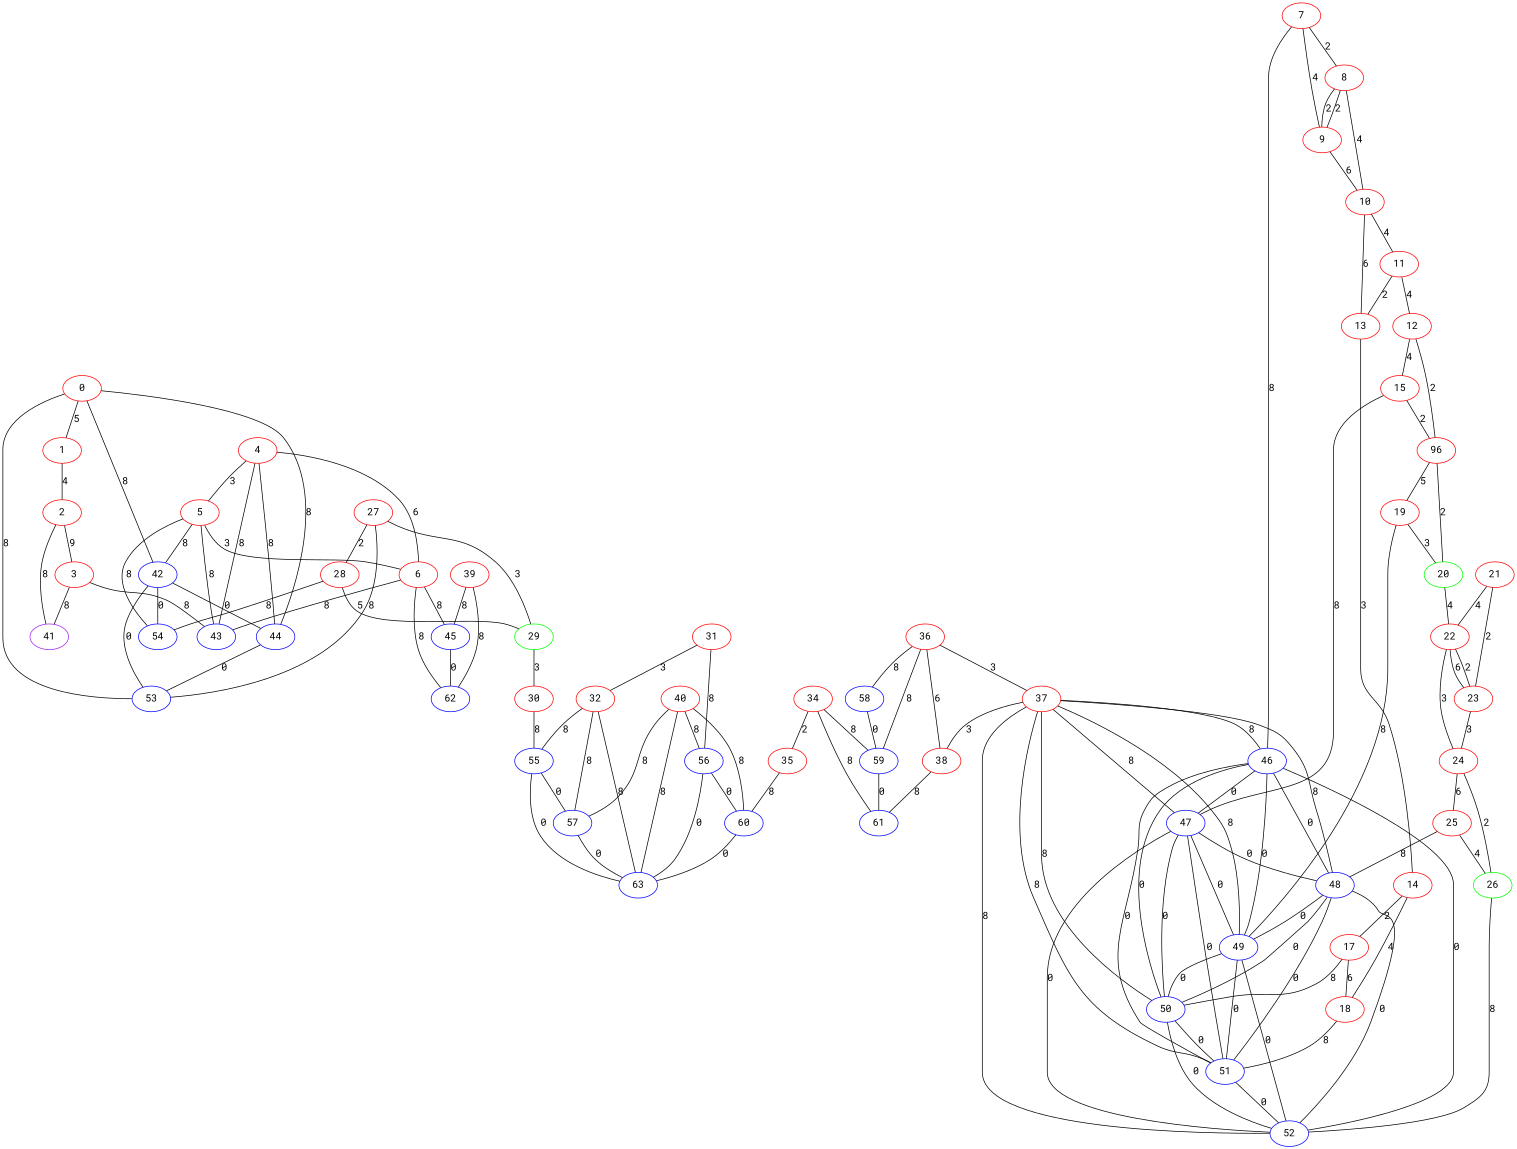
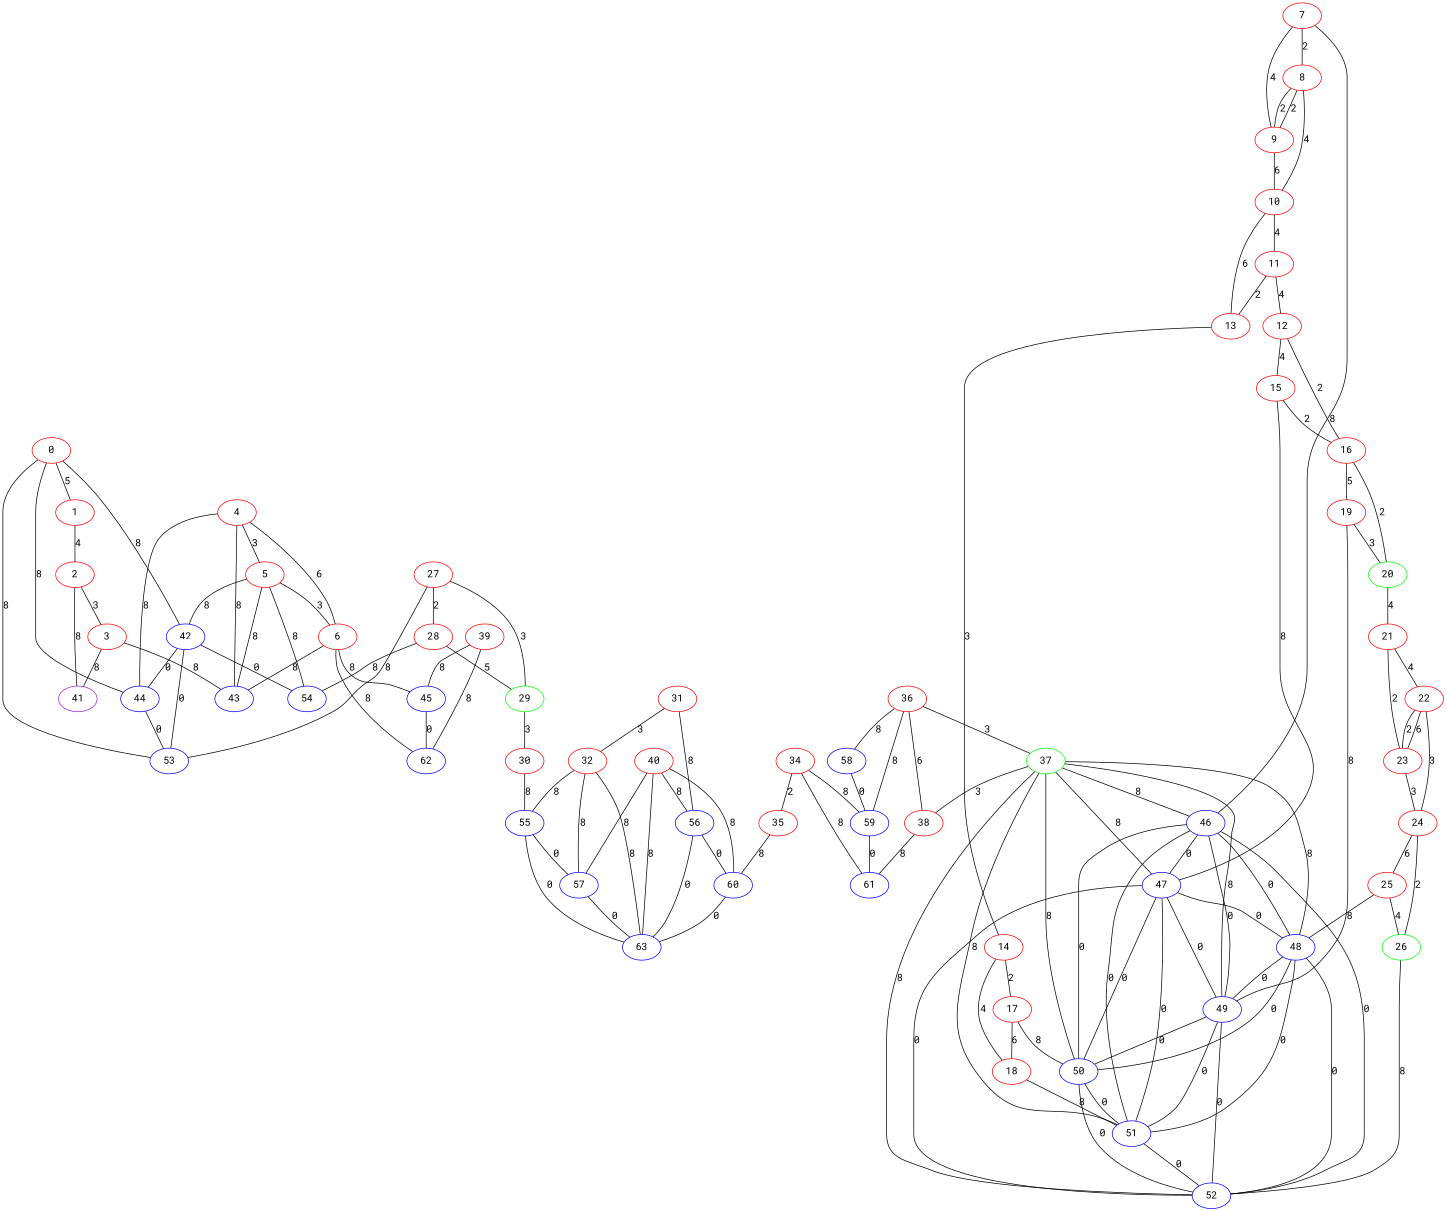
(1436, 450) -> (1346, 450)
(72, 544) -> (96, 606)
(1447, 606) -> (1388, 606)
(1042, 699) -> (1046, 761)
